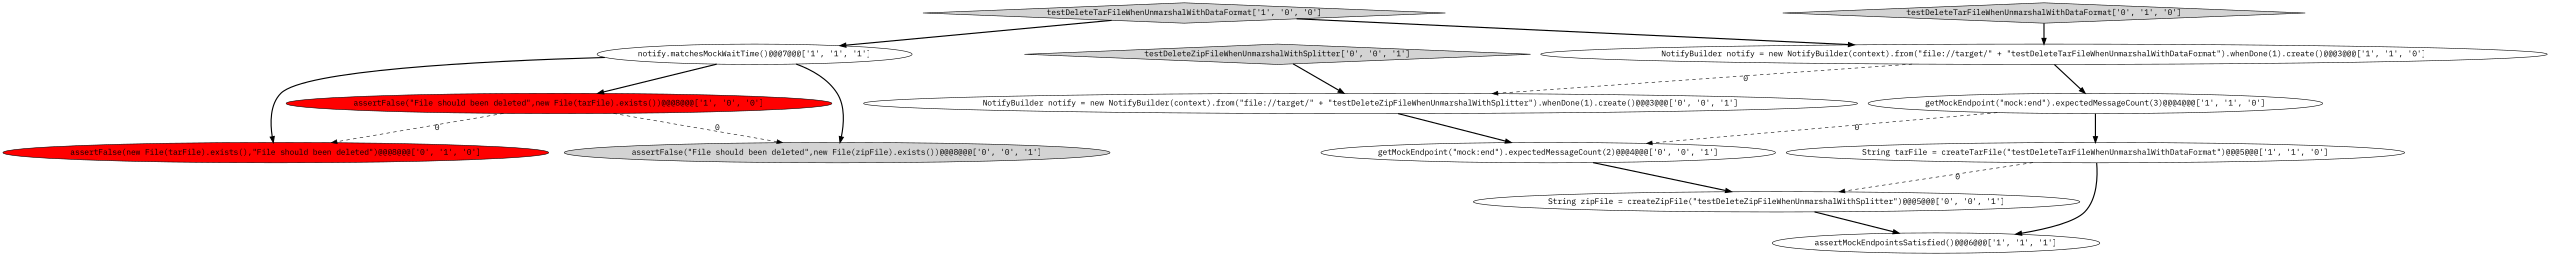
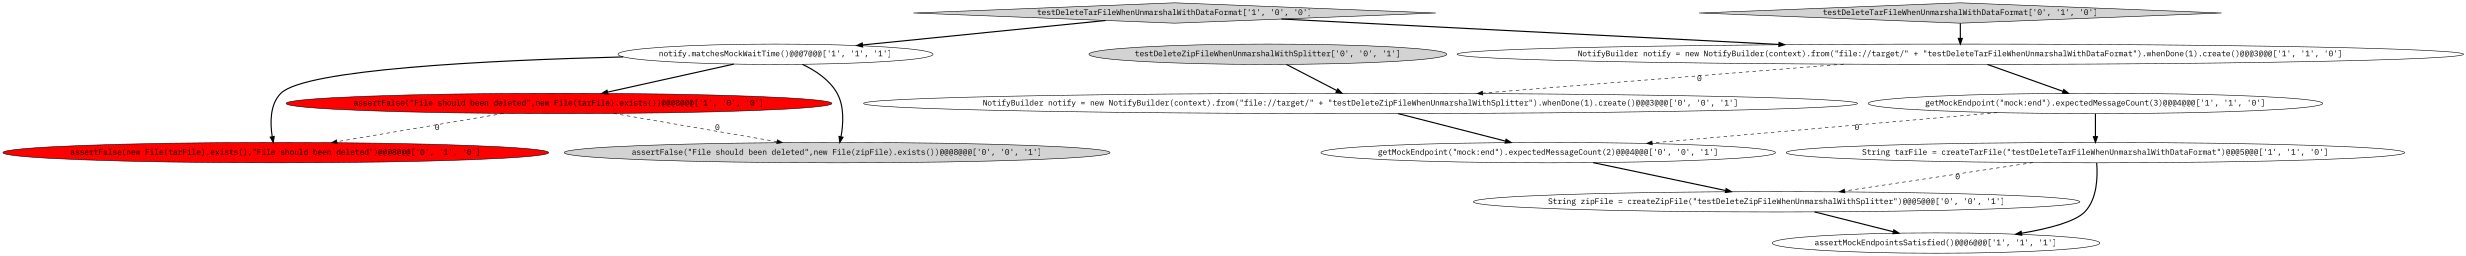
(1277, 54) -> (1268, 54)
